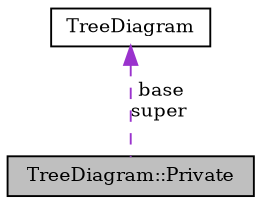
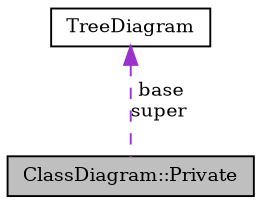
(131, 176) -> (131, 176)
